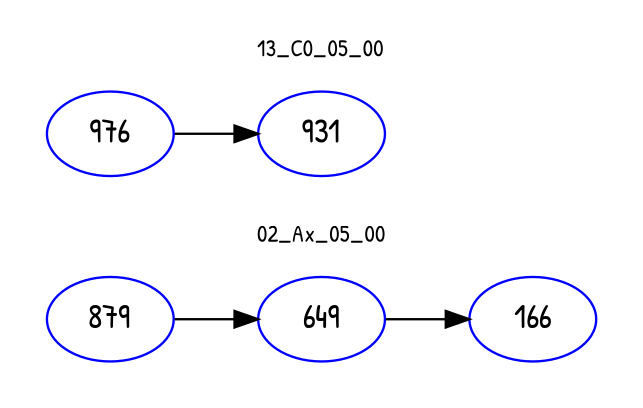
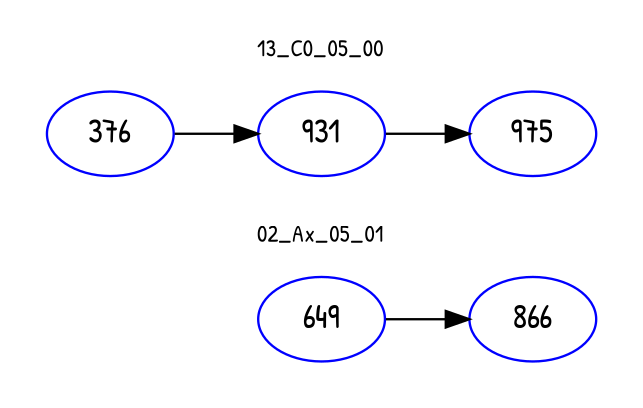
(110, 134) -> (110, 134)
none -> (533, 134)
(322, 236) -> (322, 236)
(110, 319) -> none
(533, 319) -> (533, 319)
